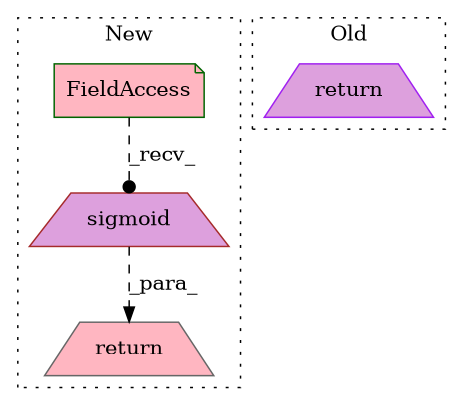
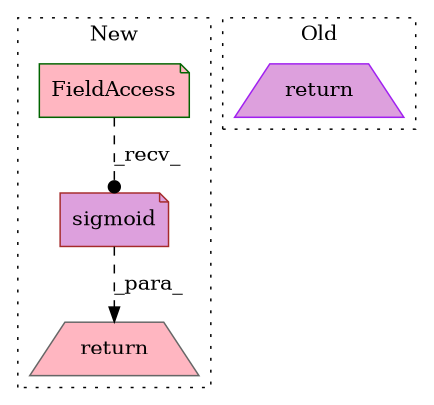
(129, 220) -> (114, 220)
